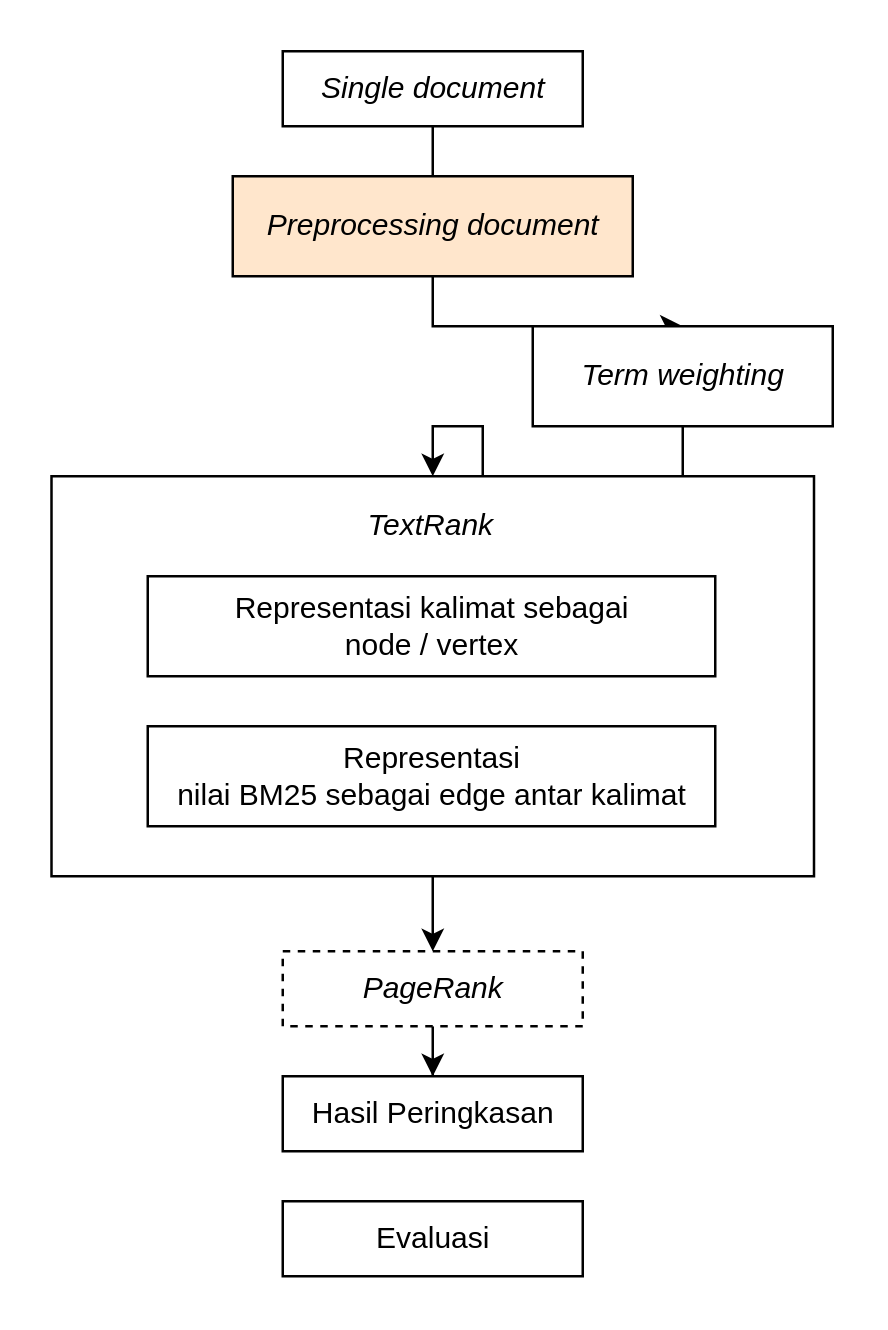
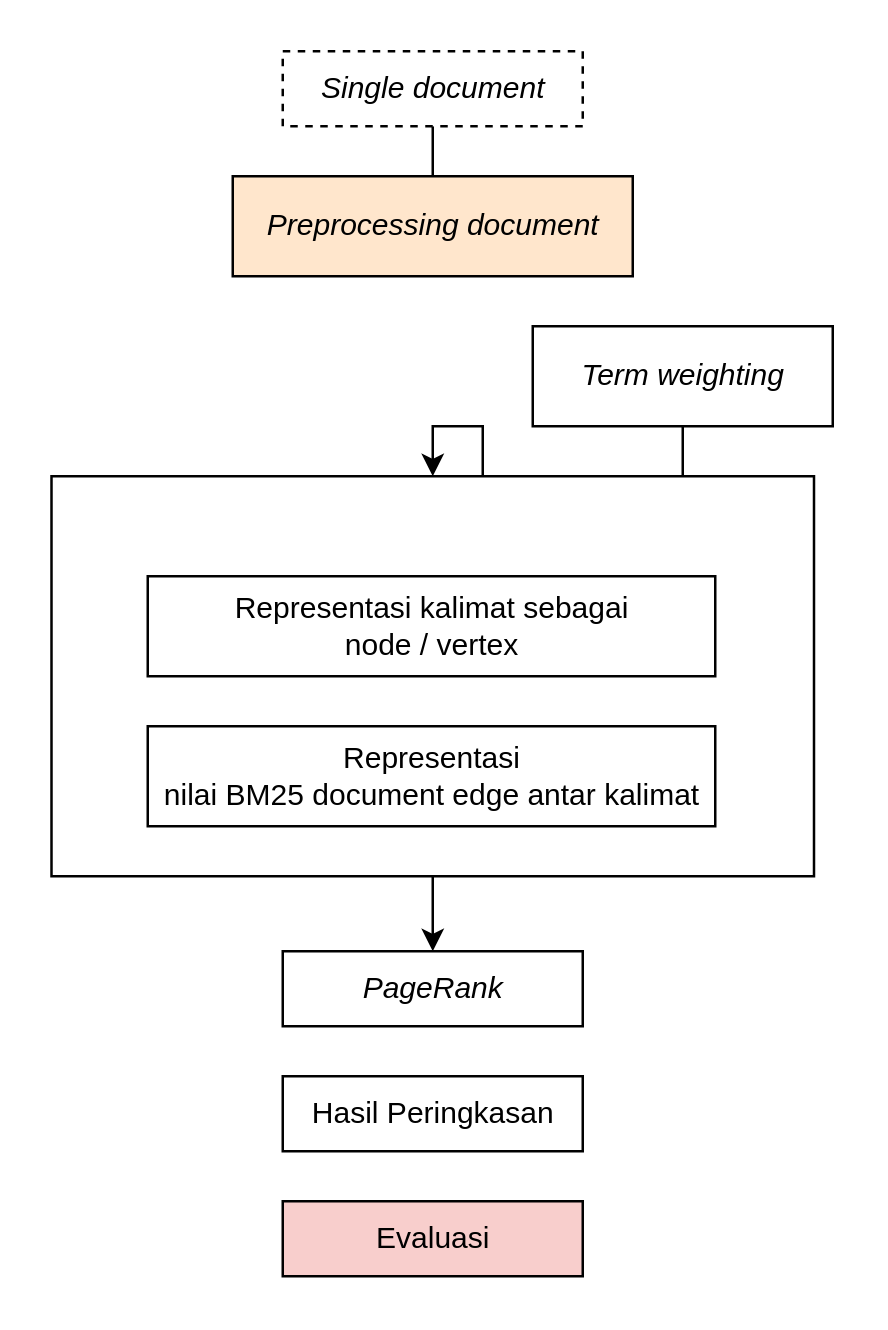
(433, 89) -> (433, 89)
(457, 326) -> none
(431, 526) -> none
(433, 776) -> (433, 776)
(433, 989) -> (433, 989)
(433, 1059) -> none
(433, 1239) -> (433, 1239)
